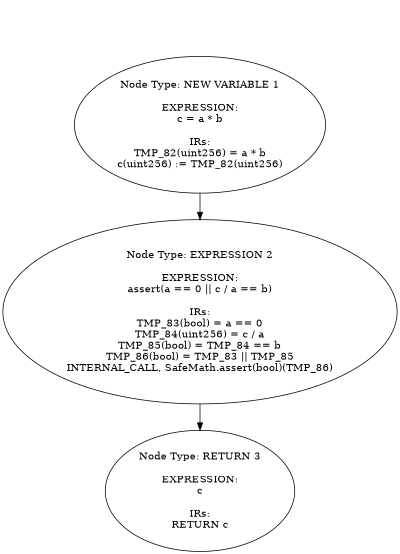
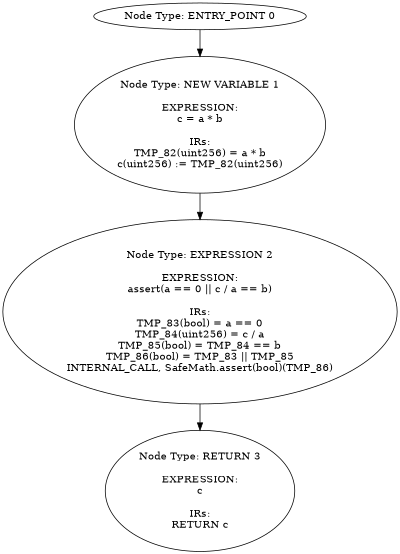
none -> (200, 16)
